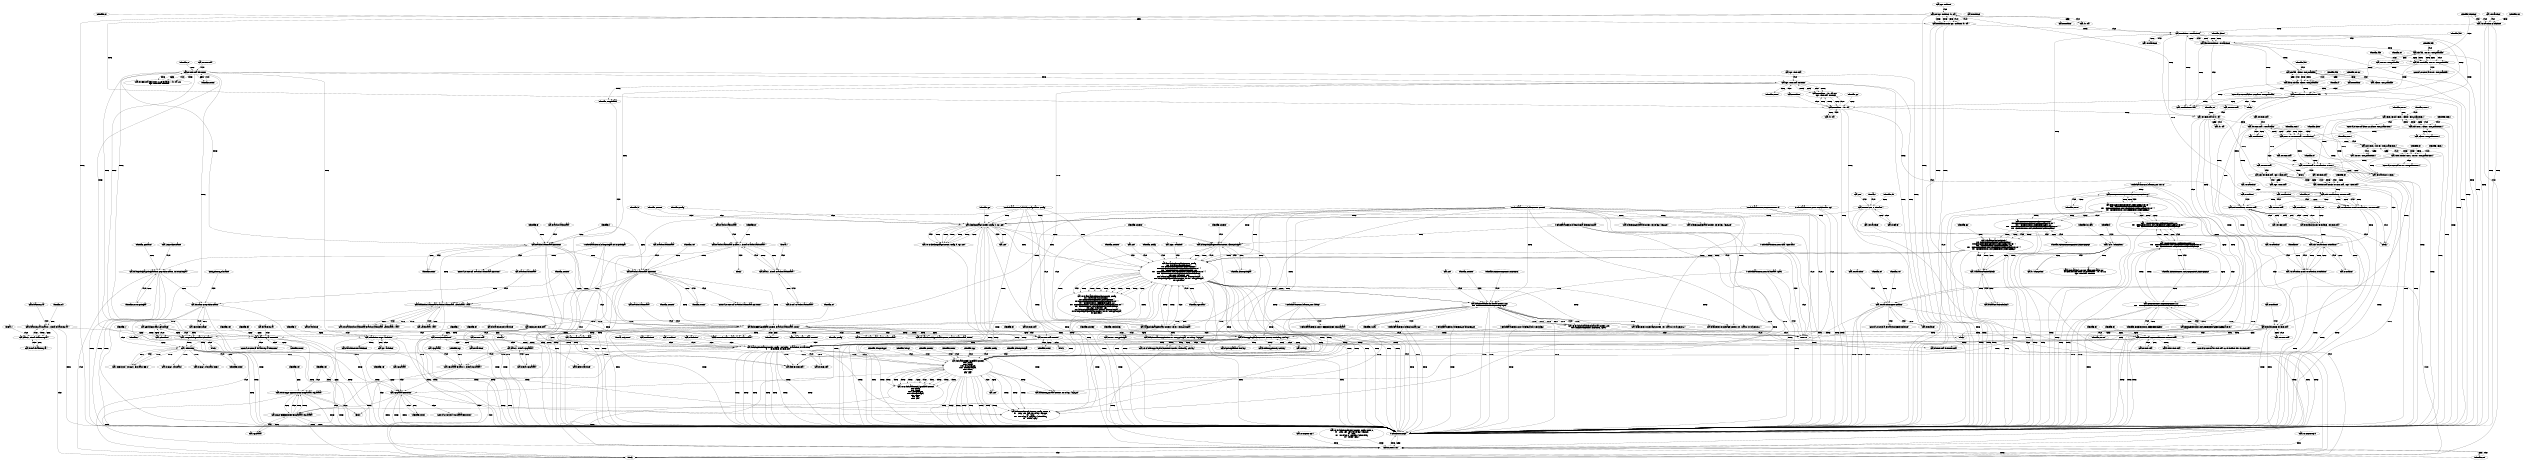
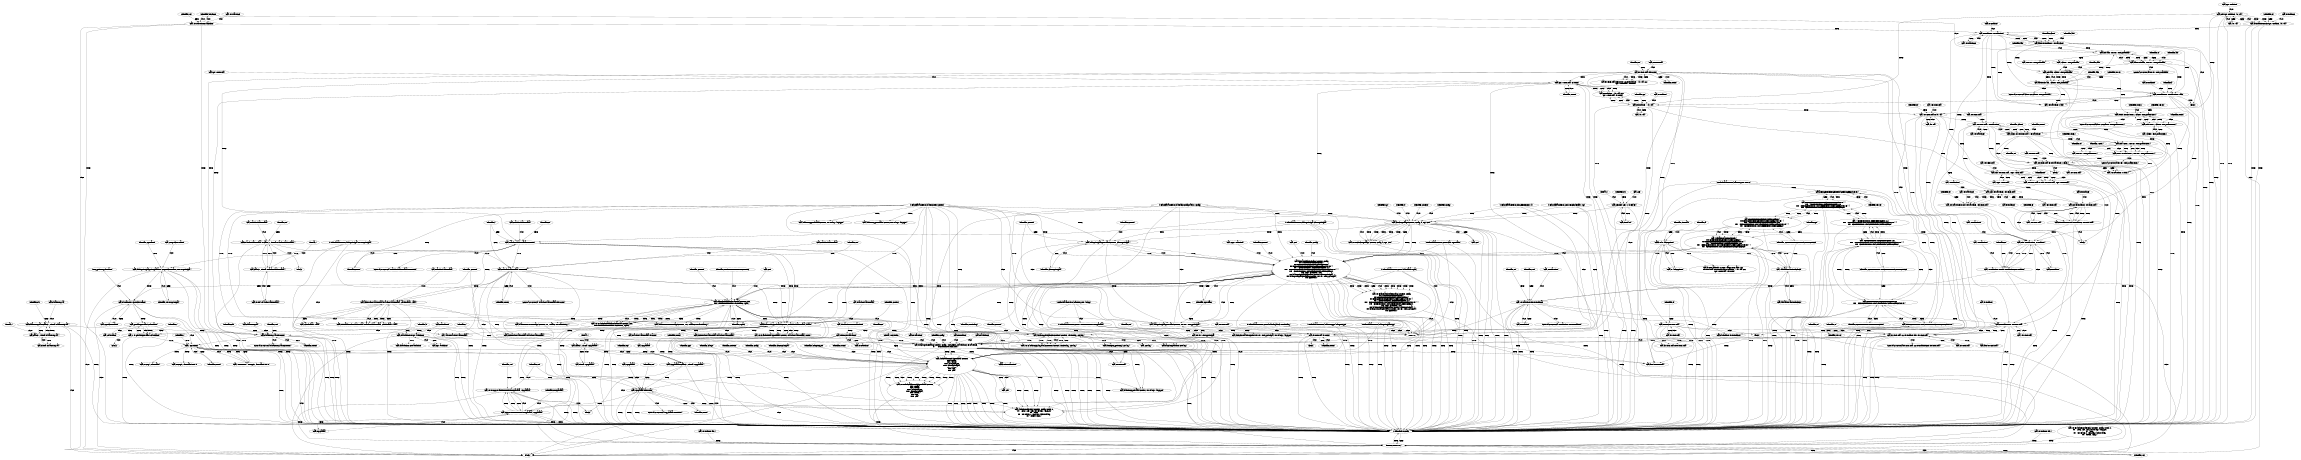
(2344, 77) -> (2115, 77)
(1190, 84) -> (754, 90)
(1832, 272) -> (1595, 270)
none -> (1728, 335)
(1978, 427) -> none
